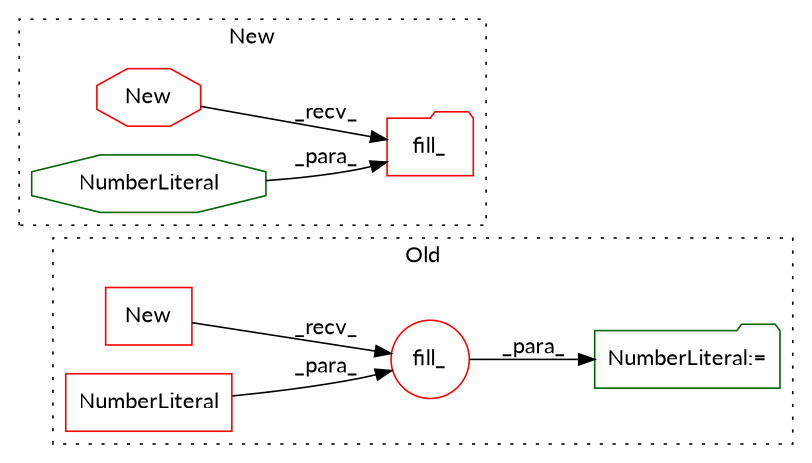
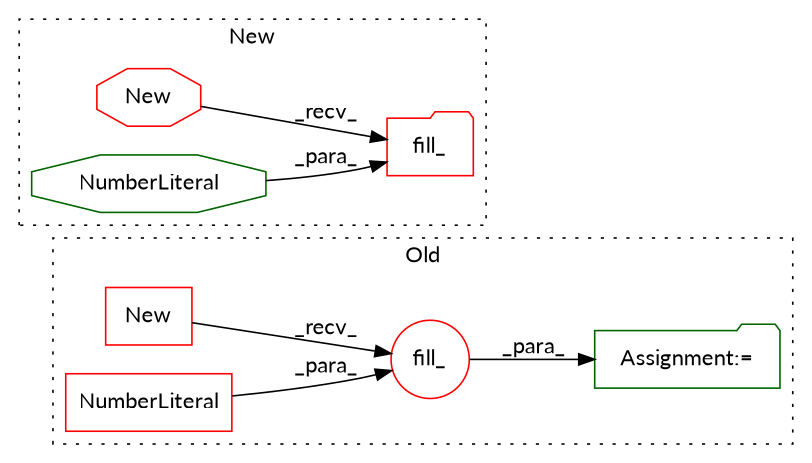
(687, 359) -> (687, 359)
